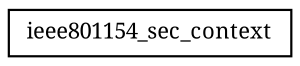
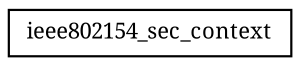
(150, 33) -> (150, 33)
